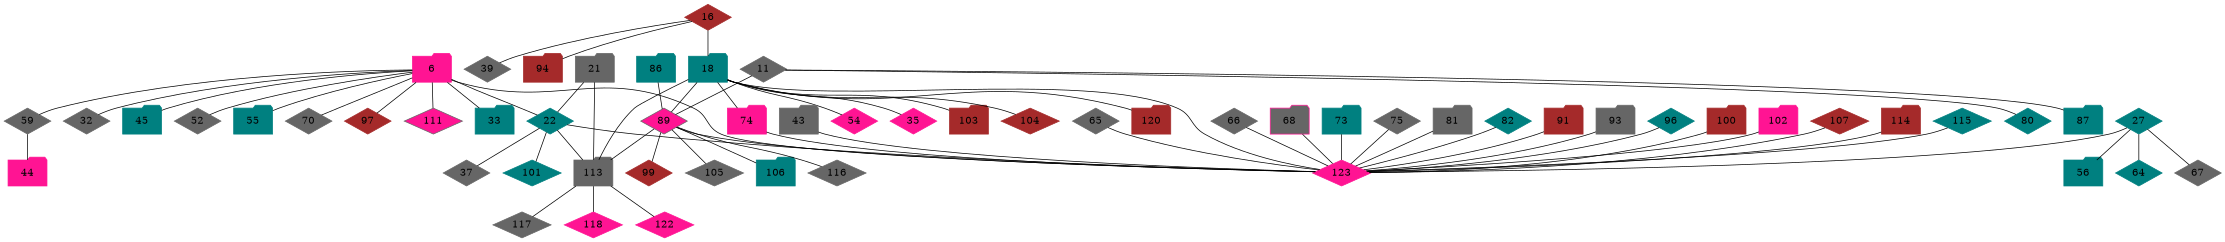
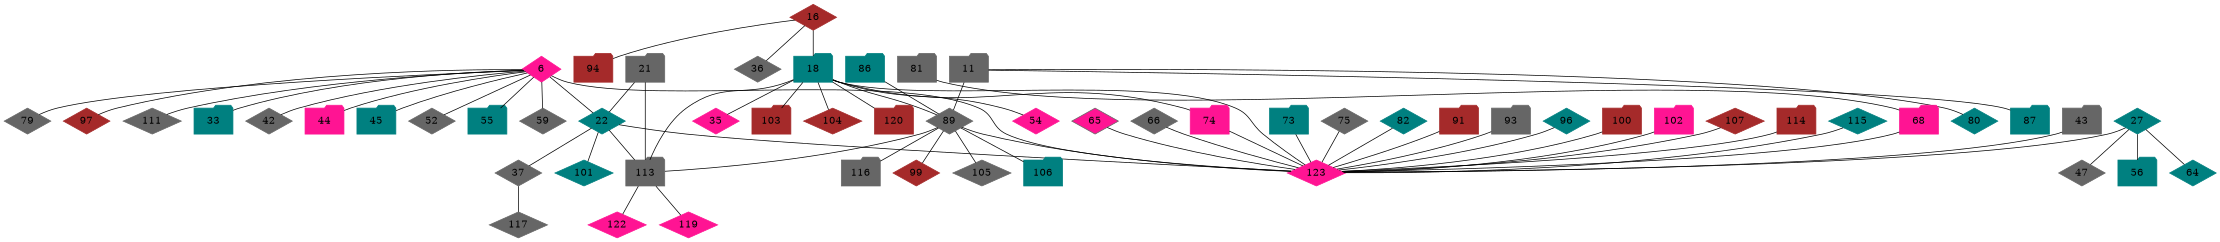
(432, 69) -> (541, 69)
(487, 69) -> (758, 69)
(764, 69) -> (969, 69)
(87, 121) -> (269, 121)
(309, 121) -> (28, 121)
(433, 121) -> (152, 121)
(664, 121) -> (949, 121)
(1096, 121) -> (1095, 121)
(1290, 121) -> (1919, 121)
(28, 147) -> (434, 87)
(1394, 149) -> (1418, 95)
(837, 173) -> (861, 173)
(2198, 173) -> (2082, 173)
(554, 201) -> (518, 199)
(593, 225) -> (689, 225)
